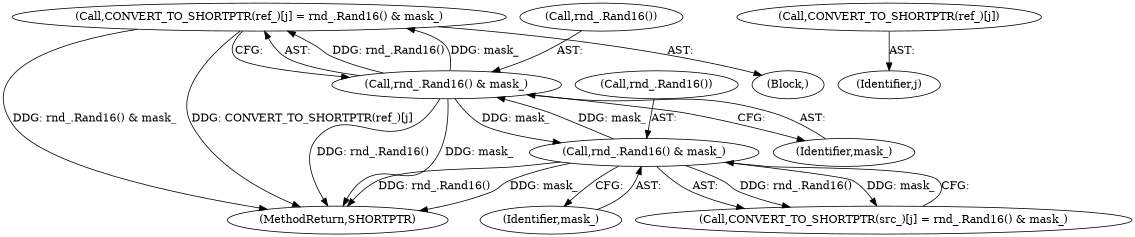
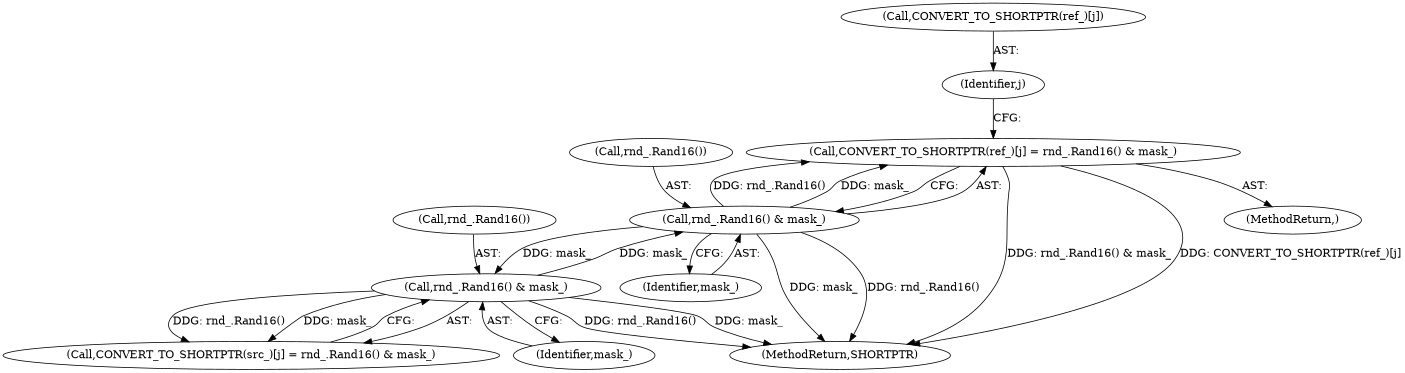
(788, 85) -> (1293, 220)
none -> (993, 115)
